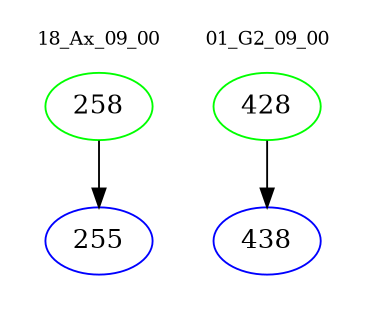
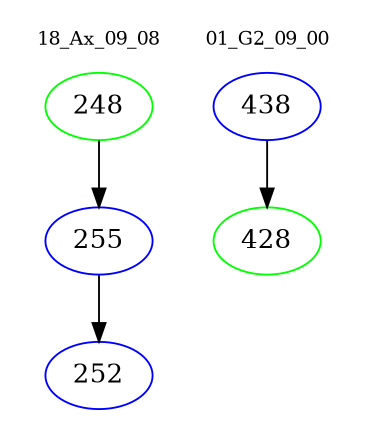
(99, 40) -> (99, 40)
(99, 106) -> (99, 106)
(267, 165) -> (267, 165)
none -> (99, 375)
